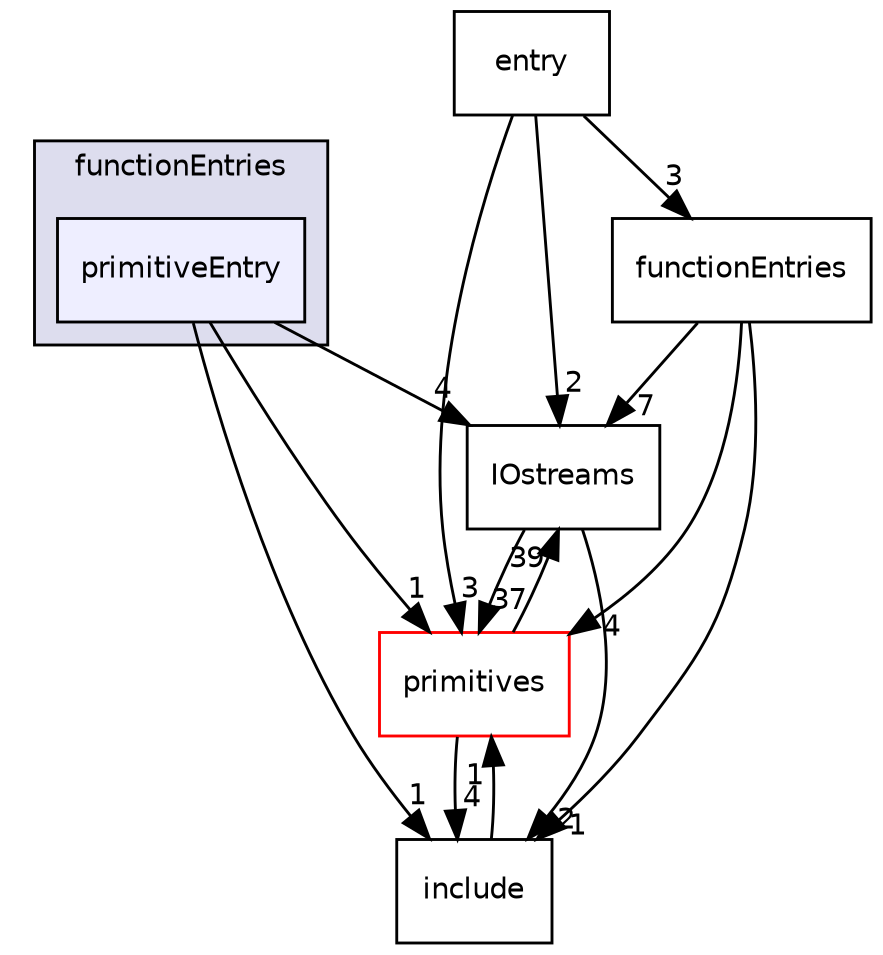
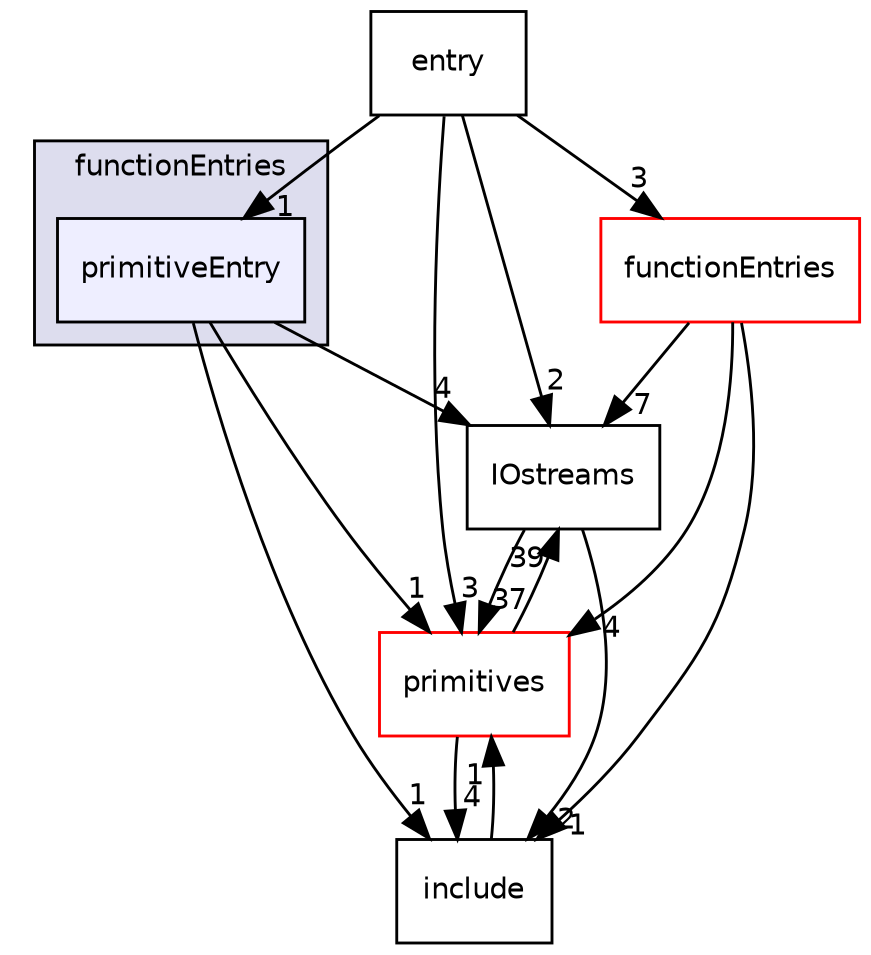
none -> (309, 168)
(742, 270) -> (730, 270)
